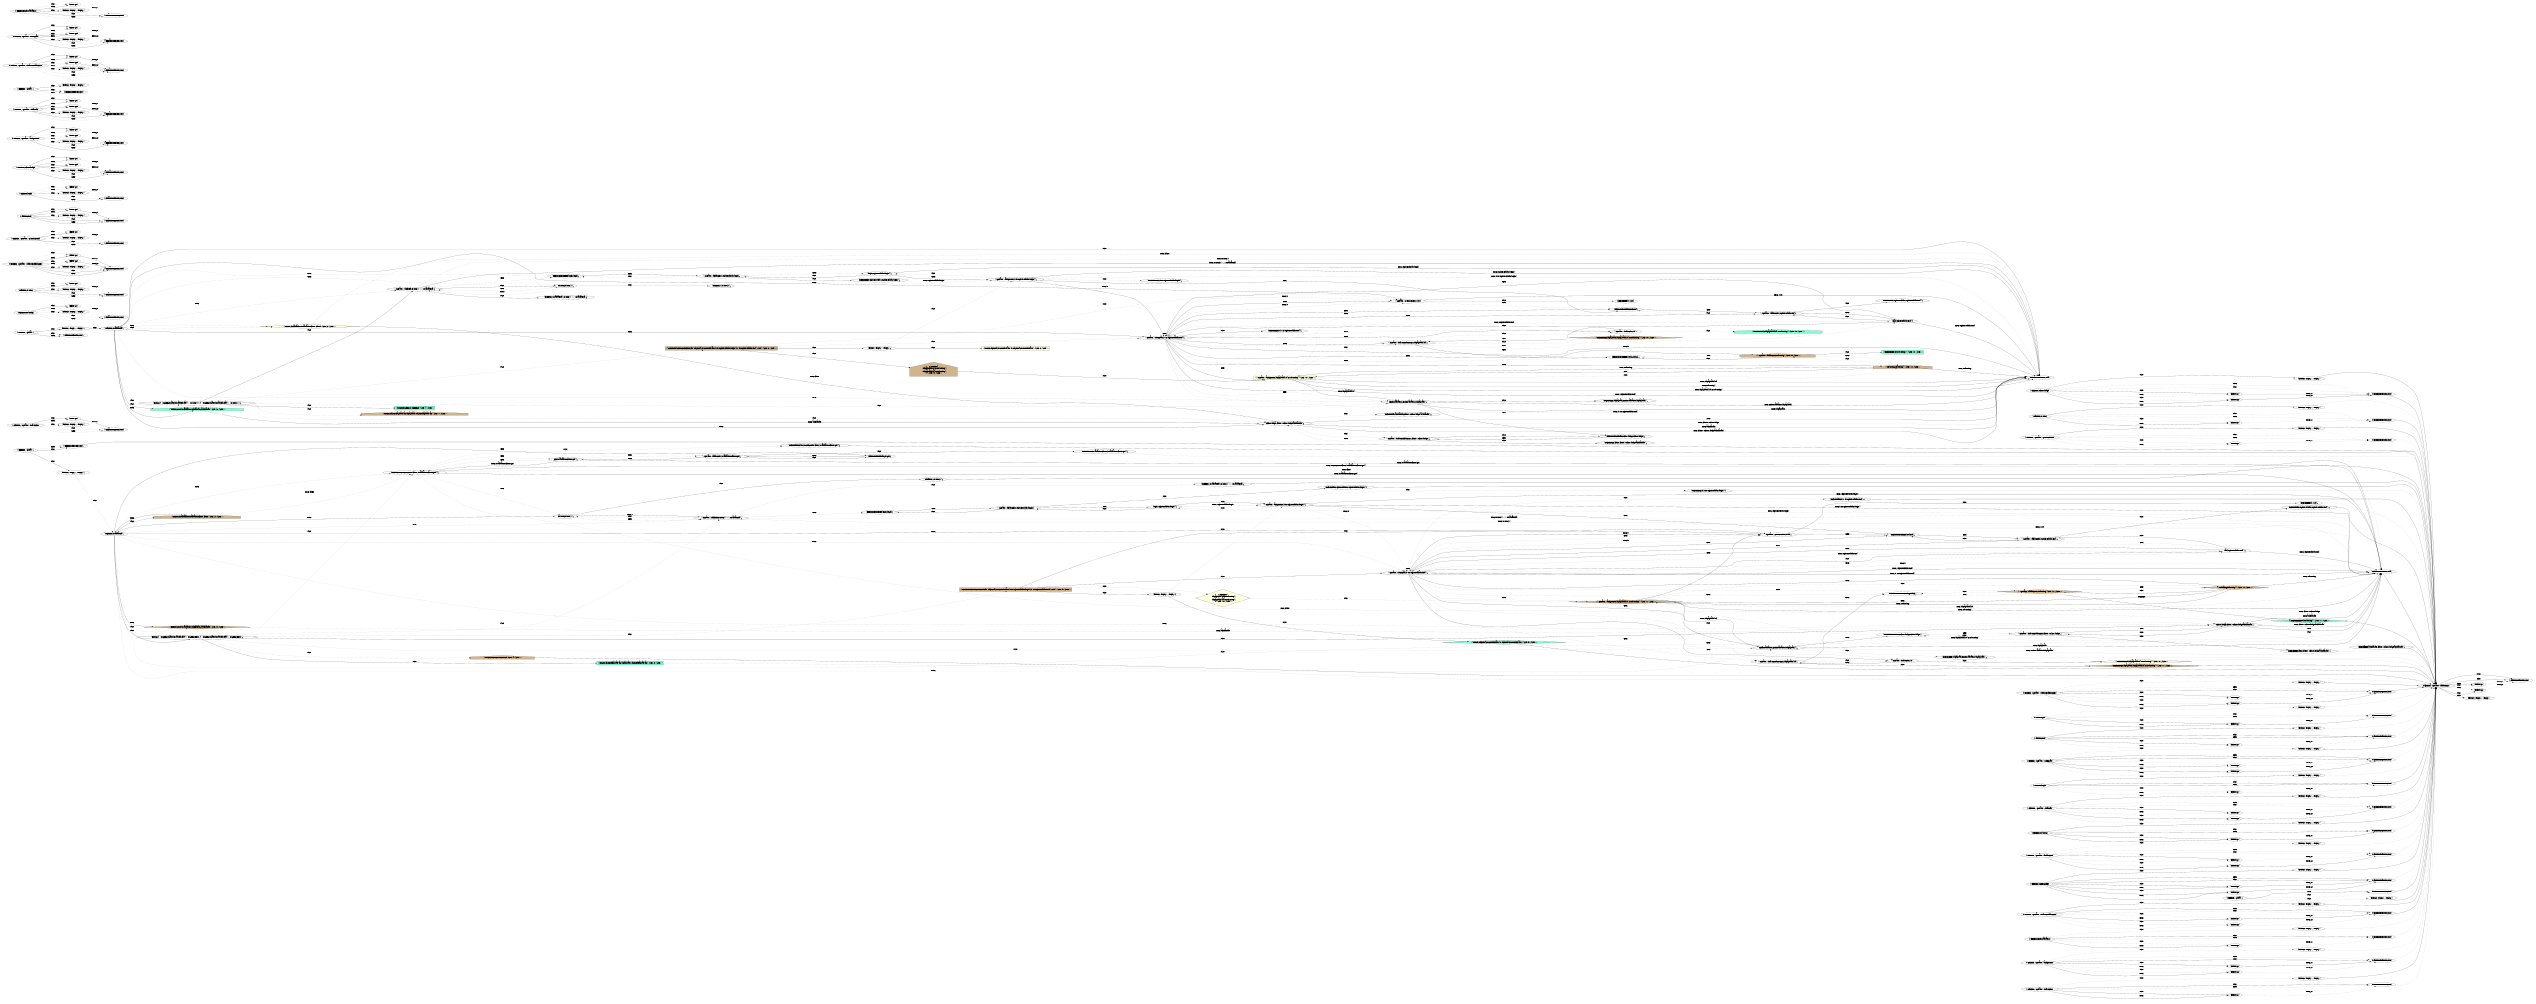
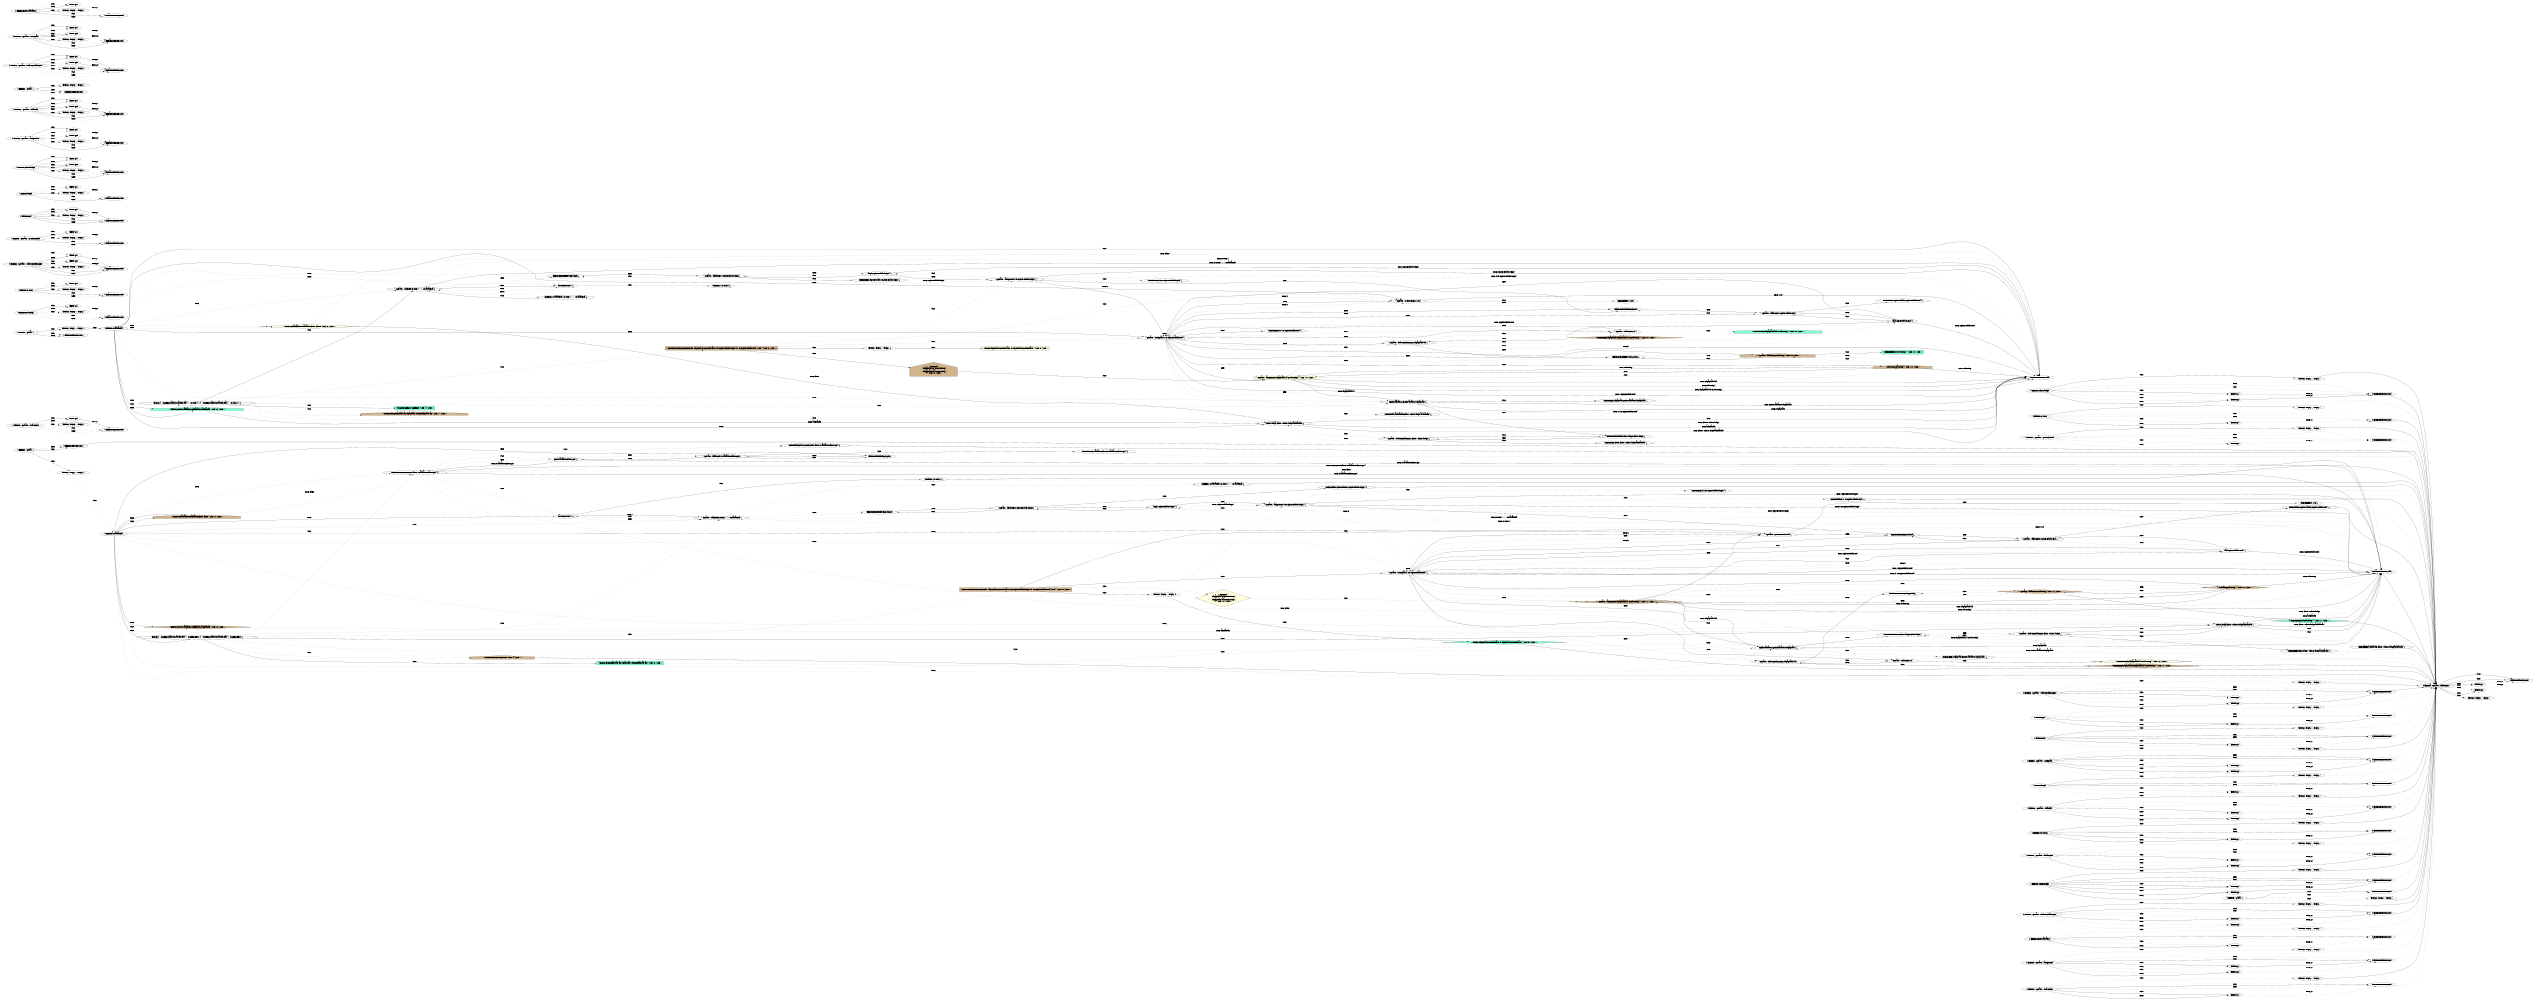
(502, 456) -> (502, 456)
(2142, 597) -> (2142, 597)
